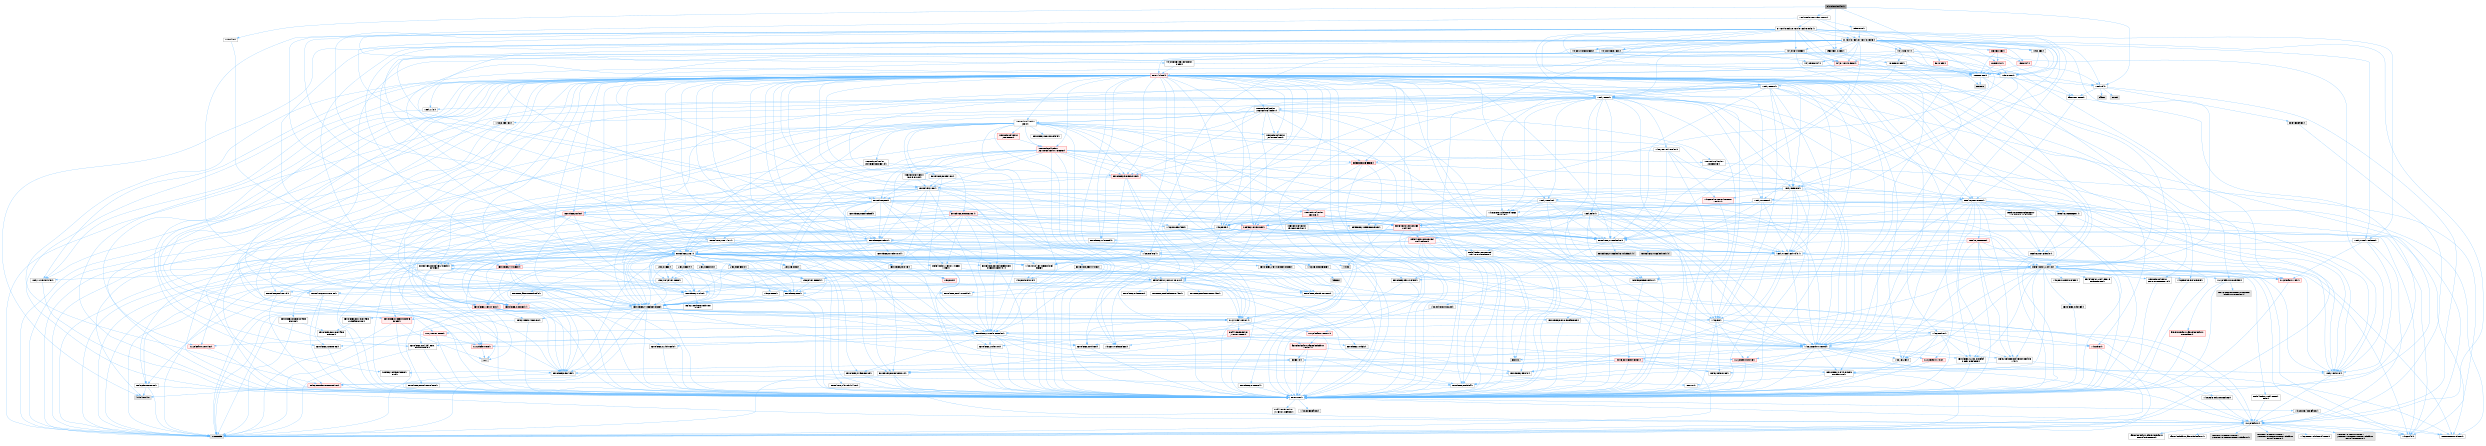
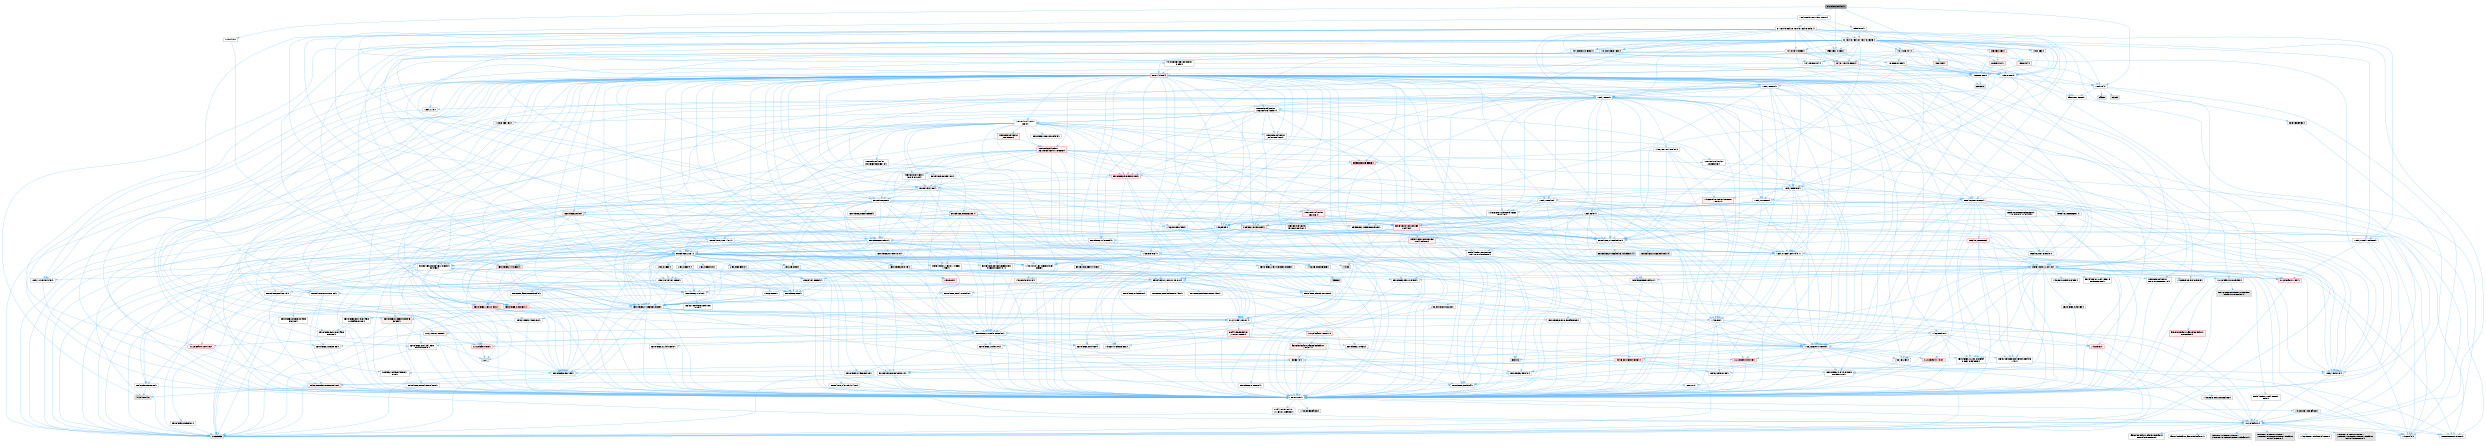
(1583, 51) -> (1583, 51)
(1940, 63) -> (1940, 63)
(1805, 261) -> (2007, 247)
(854, 288) -> (1150, 275)
(1898, 338) -> none
none -> (183, 423)
